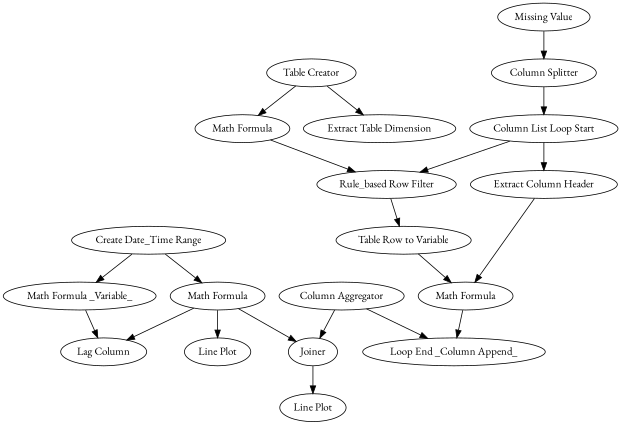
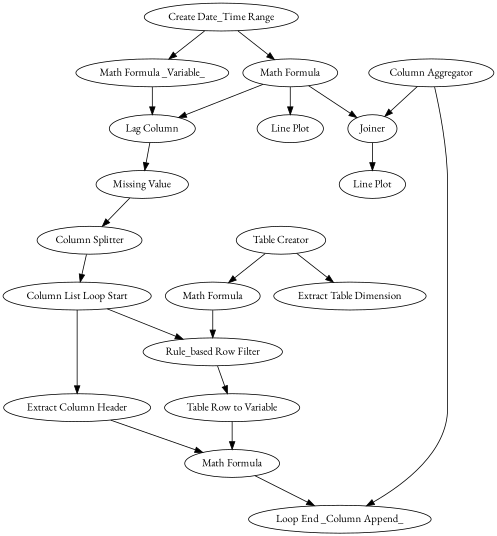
none -> (148, 153)
